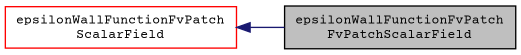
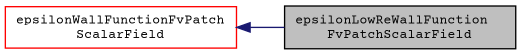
(400, 27) -> (400, 27)
